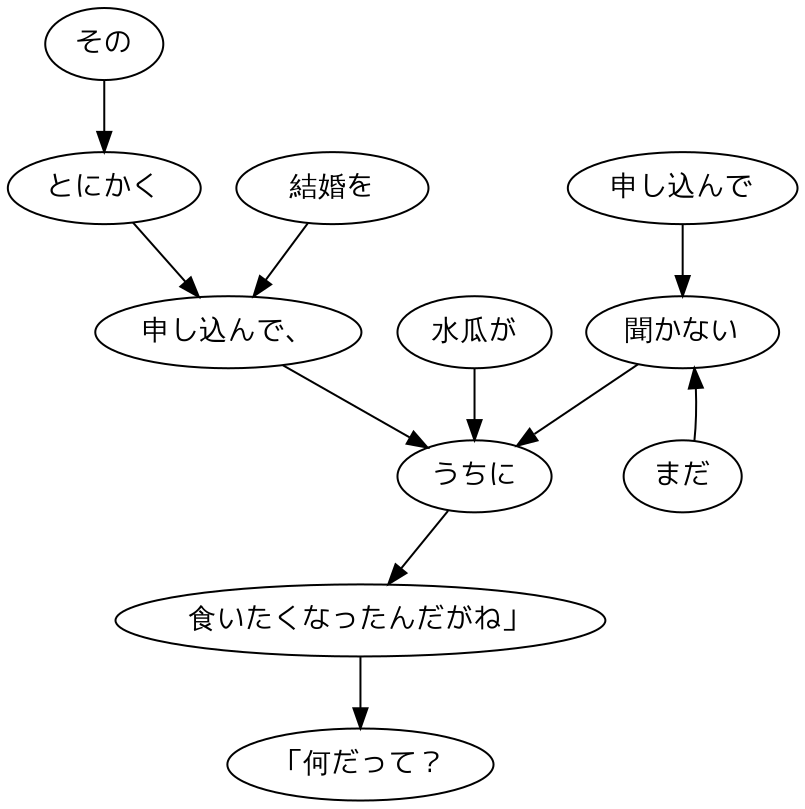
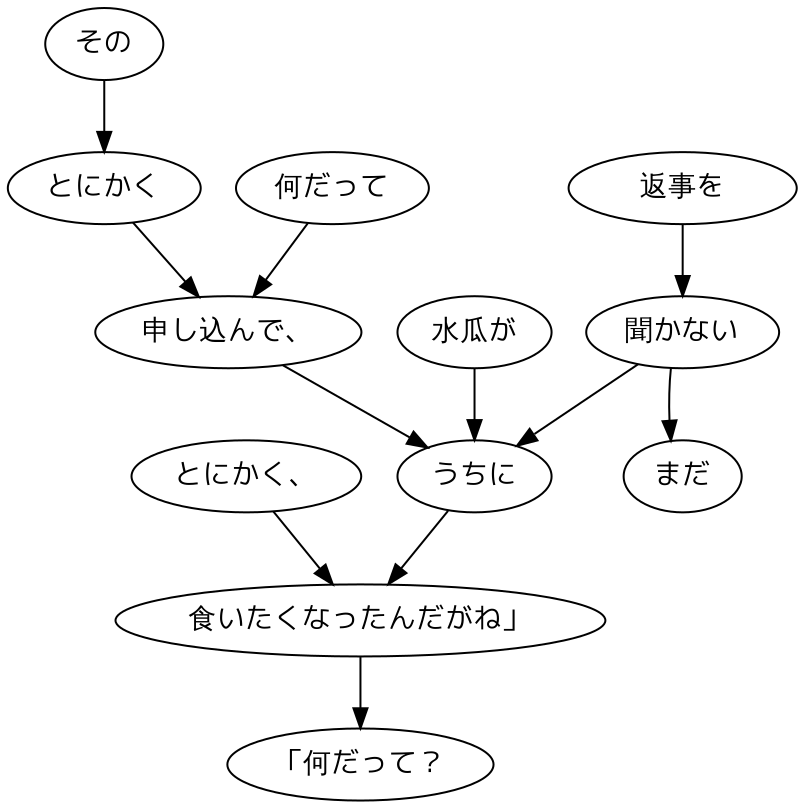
(332, 188) -> (332, 188)
(683, 188) -> (683, 188)
(696, 415) -> (669, 394)
none -> (246, 476)
